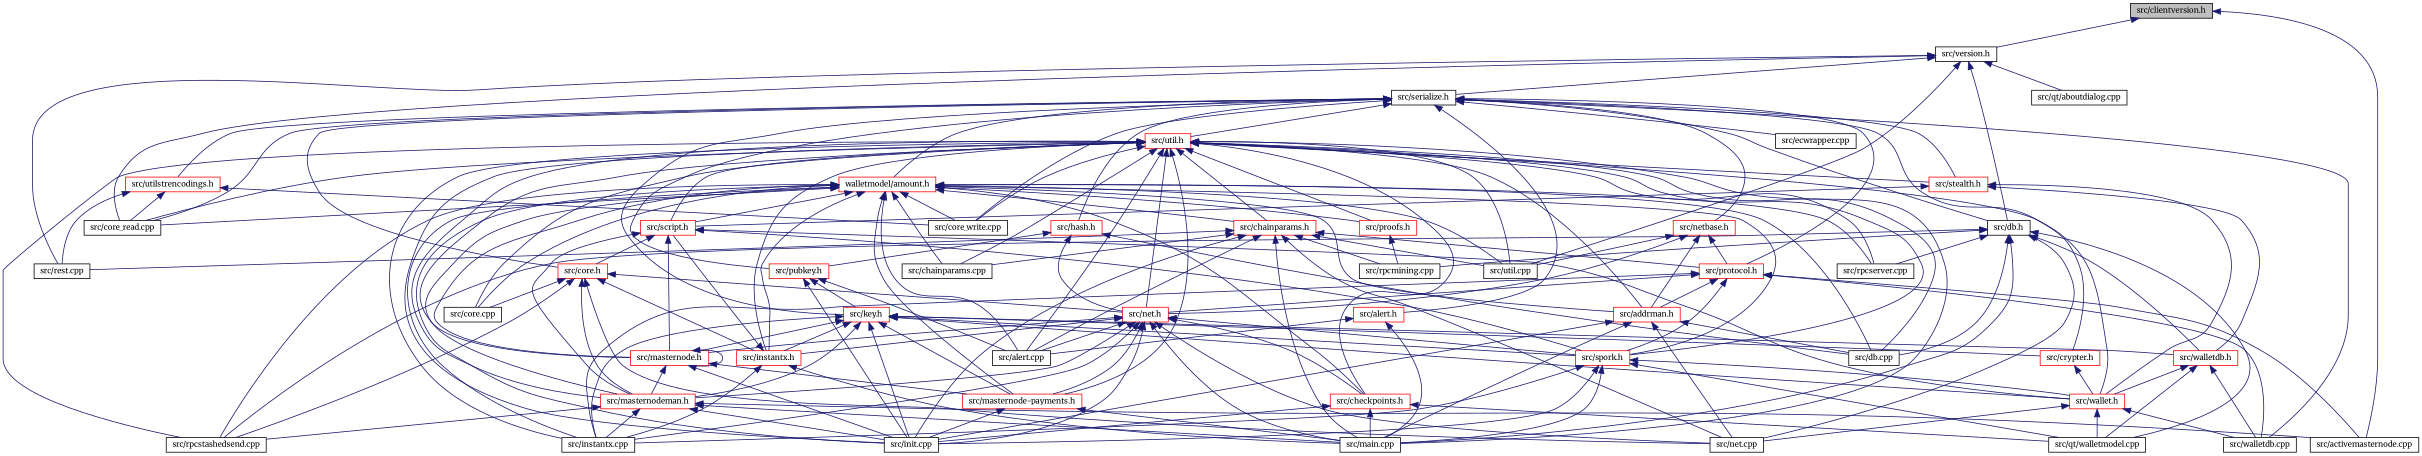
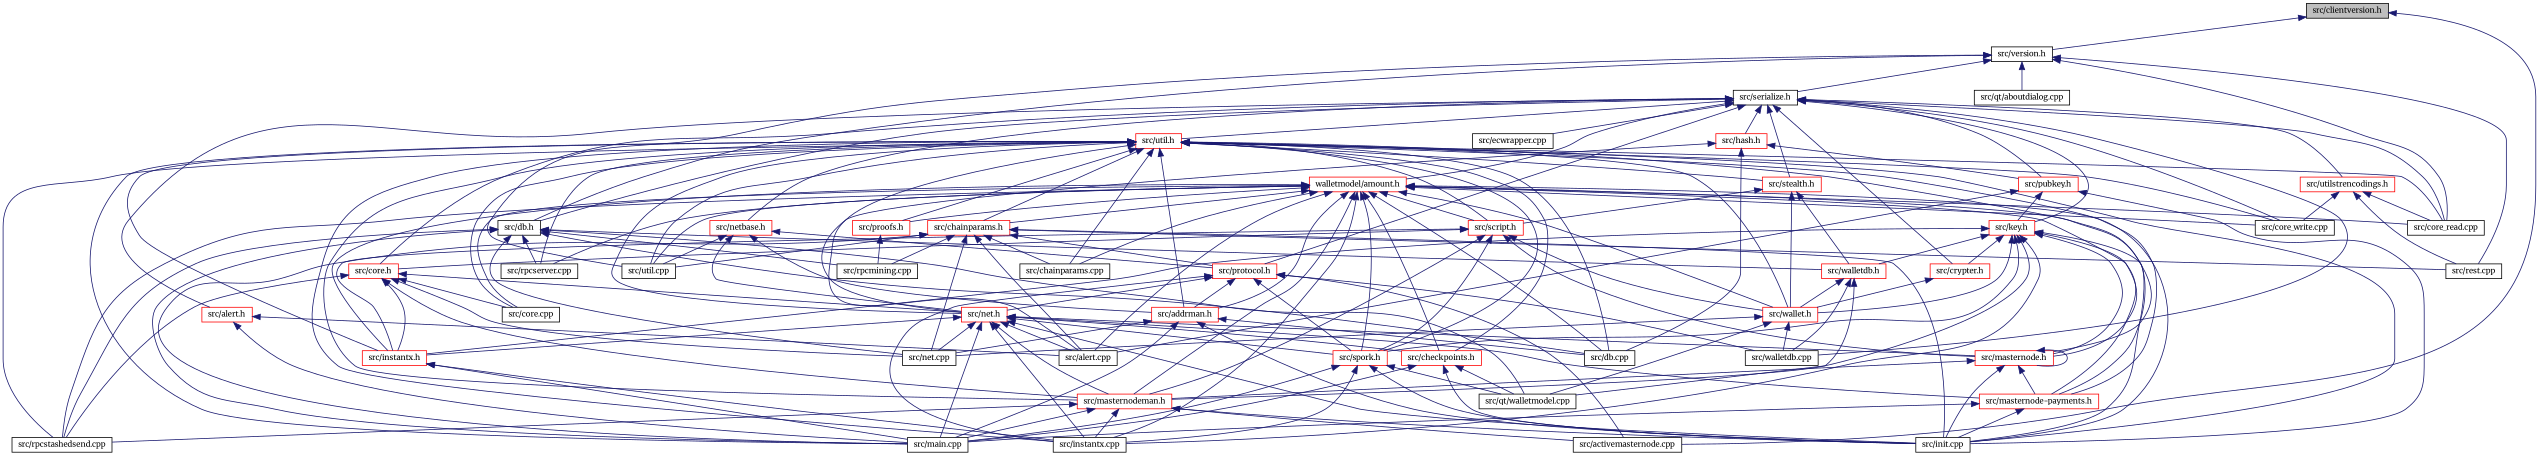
(713, 288) -> (938, 237)
(1854, 374) -> (1556, 228)
